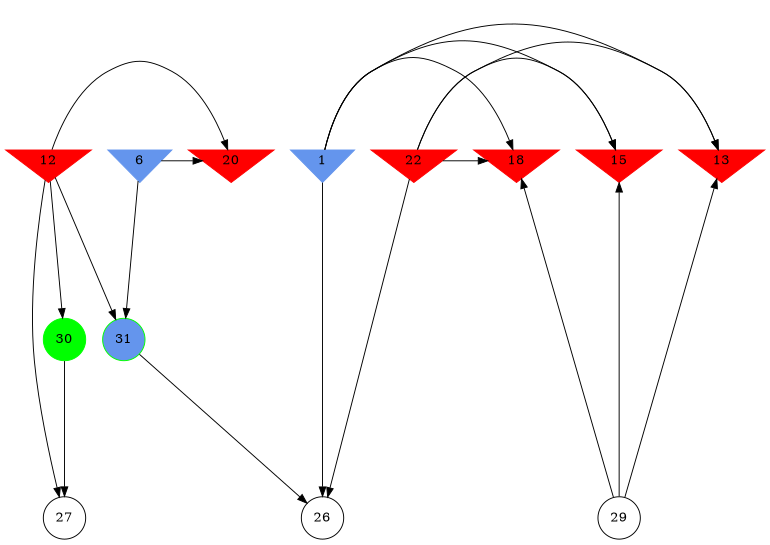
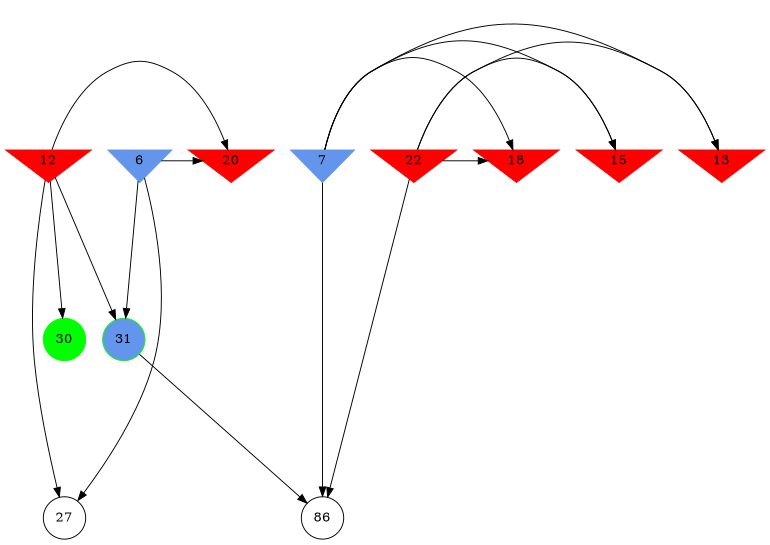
(323, 161) -> (323, 161)
(65, 424) -> (157, 344)
(323, 518) -> (323, 518)
(619, 518) -> none
